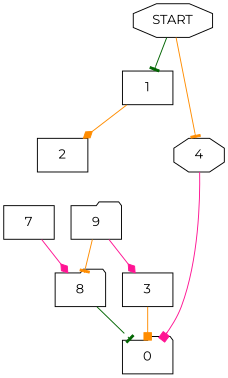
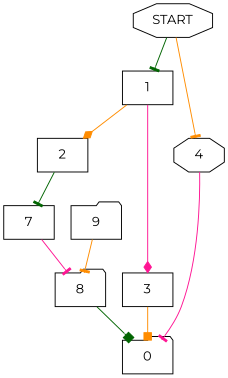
none -> (47, 187)
(119, 252) -> (148, 183)
(53, 254) -> (53, 254)
(194, 257) -> (194, 257)
(111, 320) -> (111, 320)
